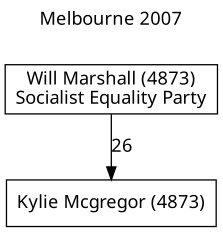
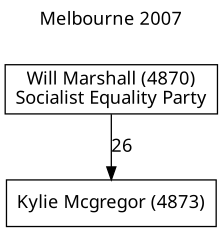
(111, 89) -> (111, 89)
